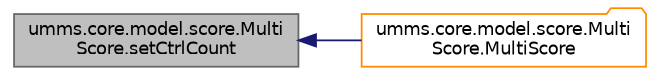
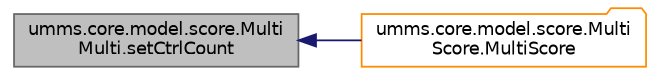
(156, 40) -> (156, 40)
